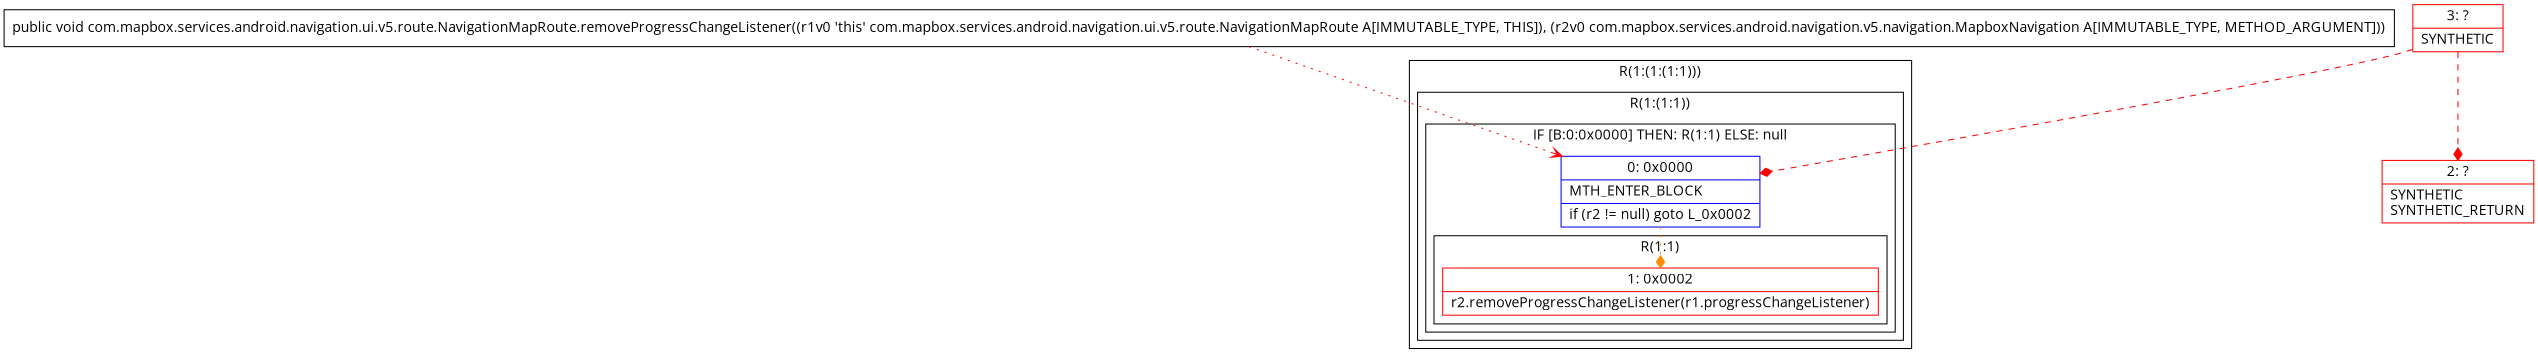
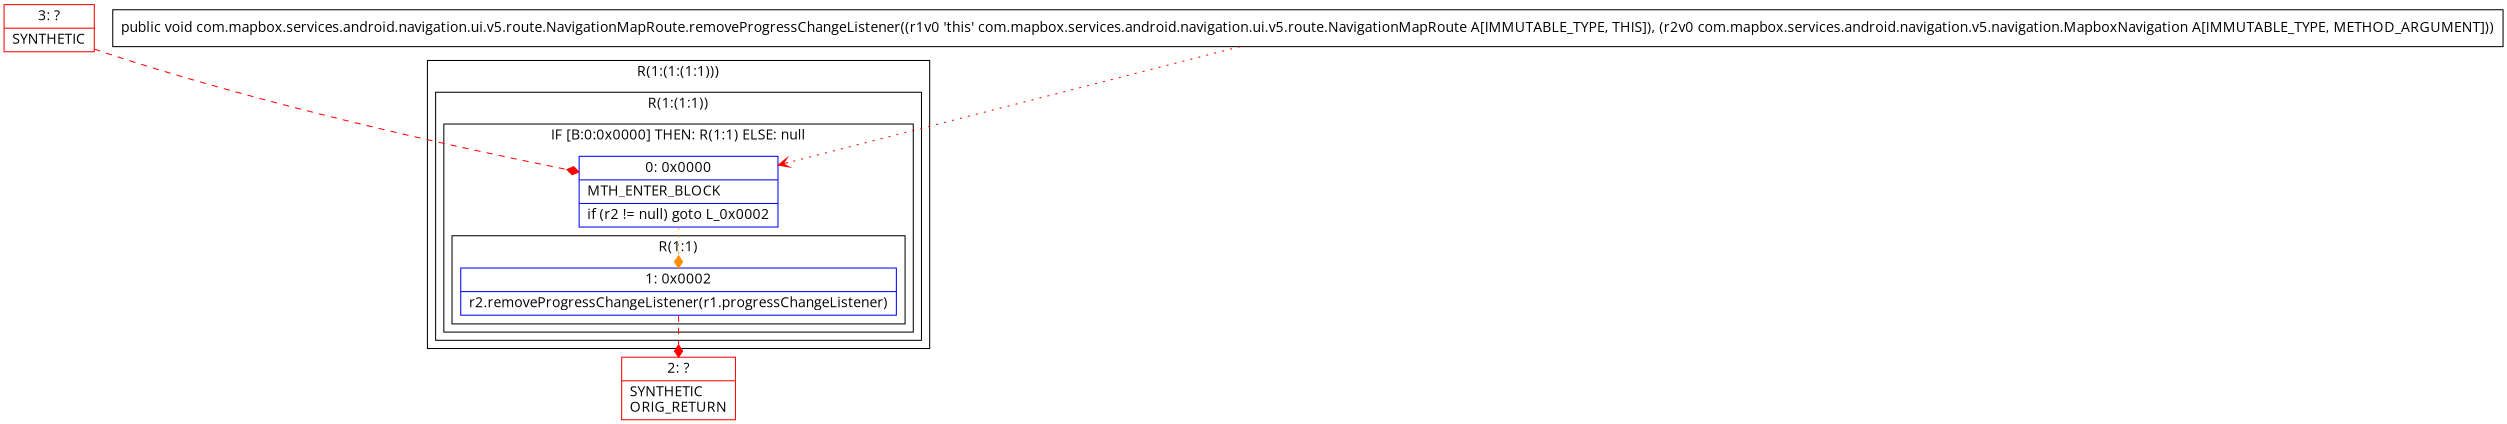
(2458, 100) -> (679, 330)
(2458, 211) -> (679, 407)
(1660, 292) -> (679, 292)
